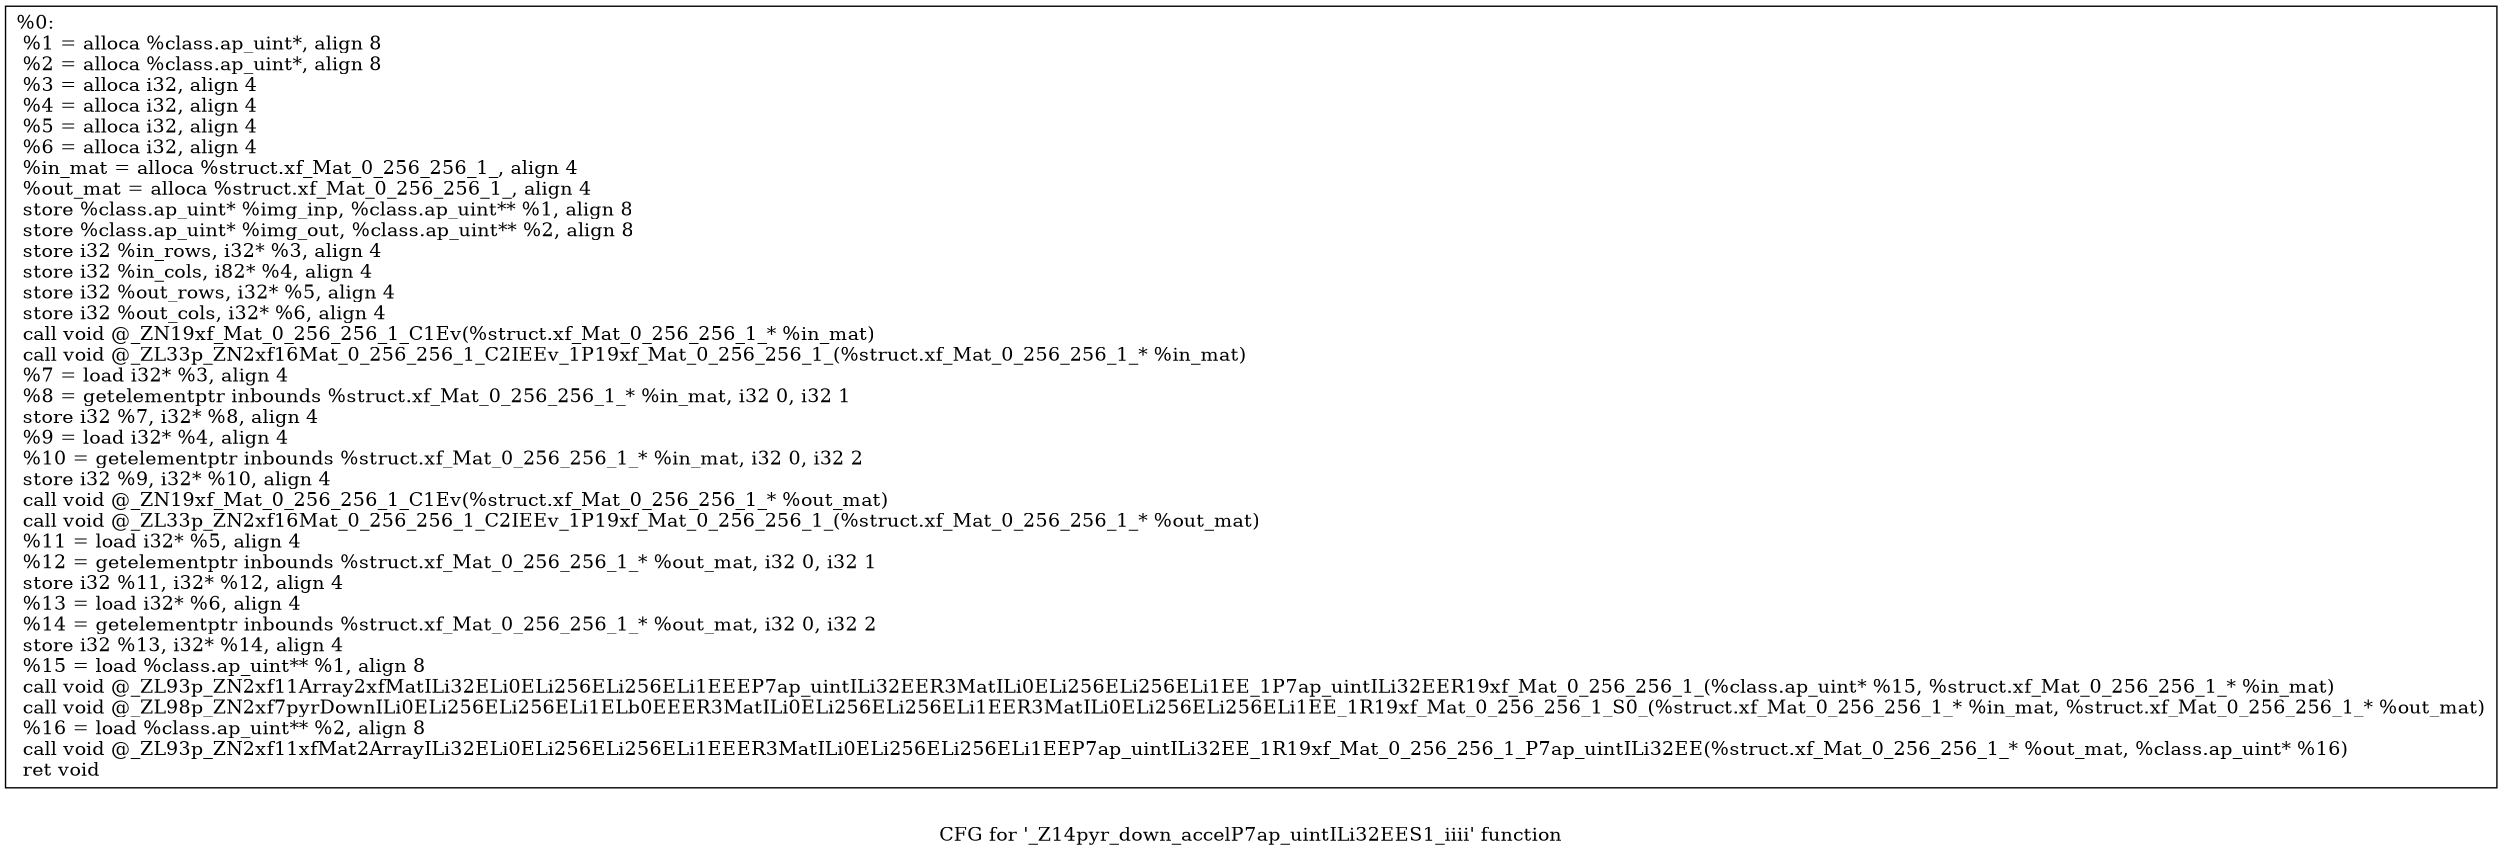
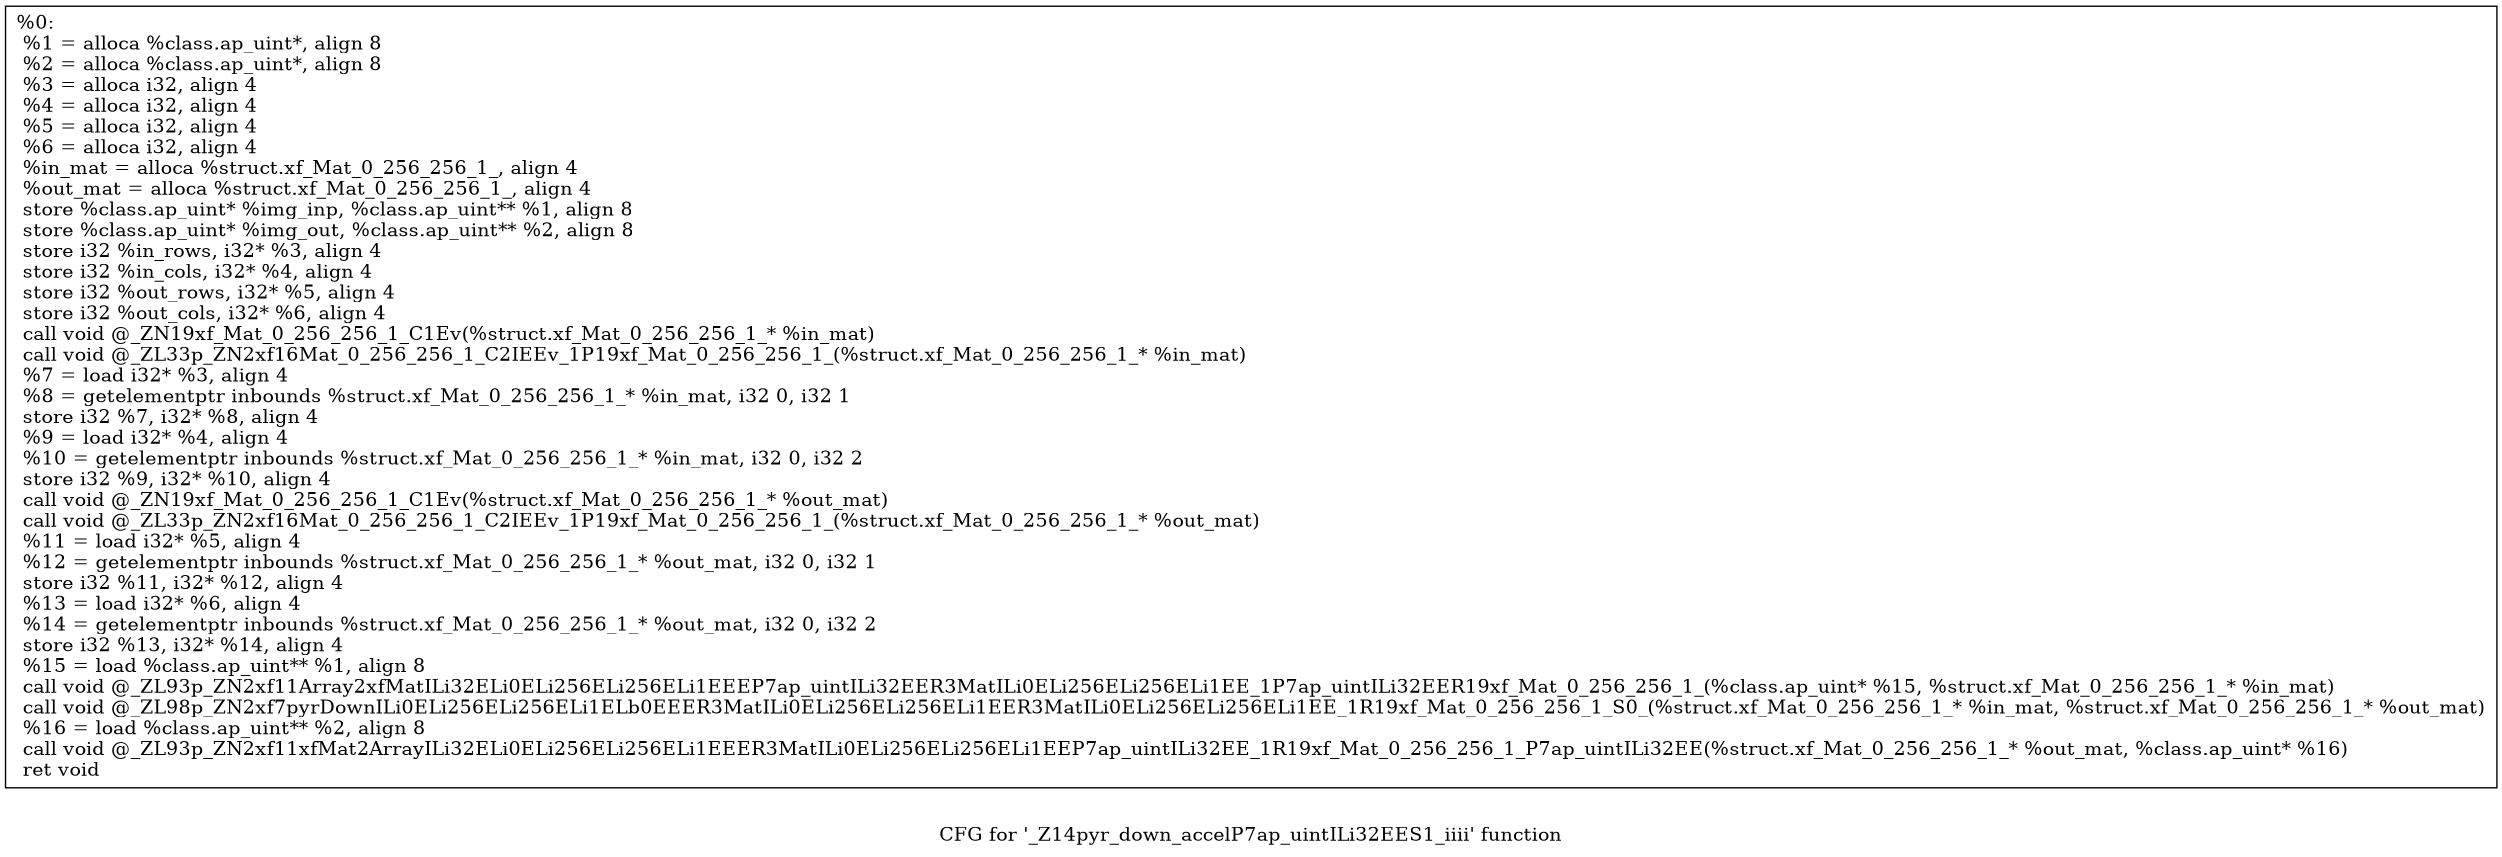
(195, 272) -> (195, 272)
